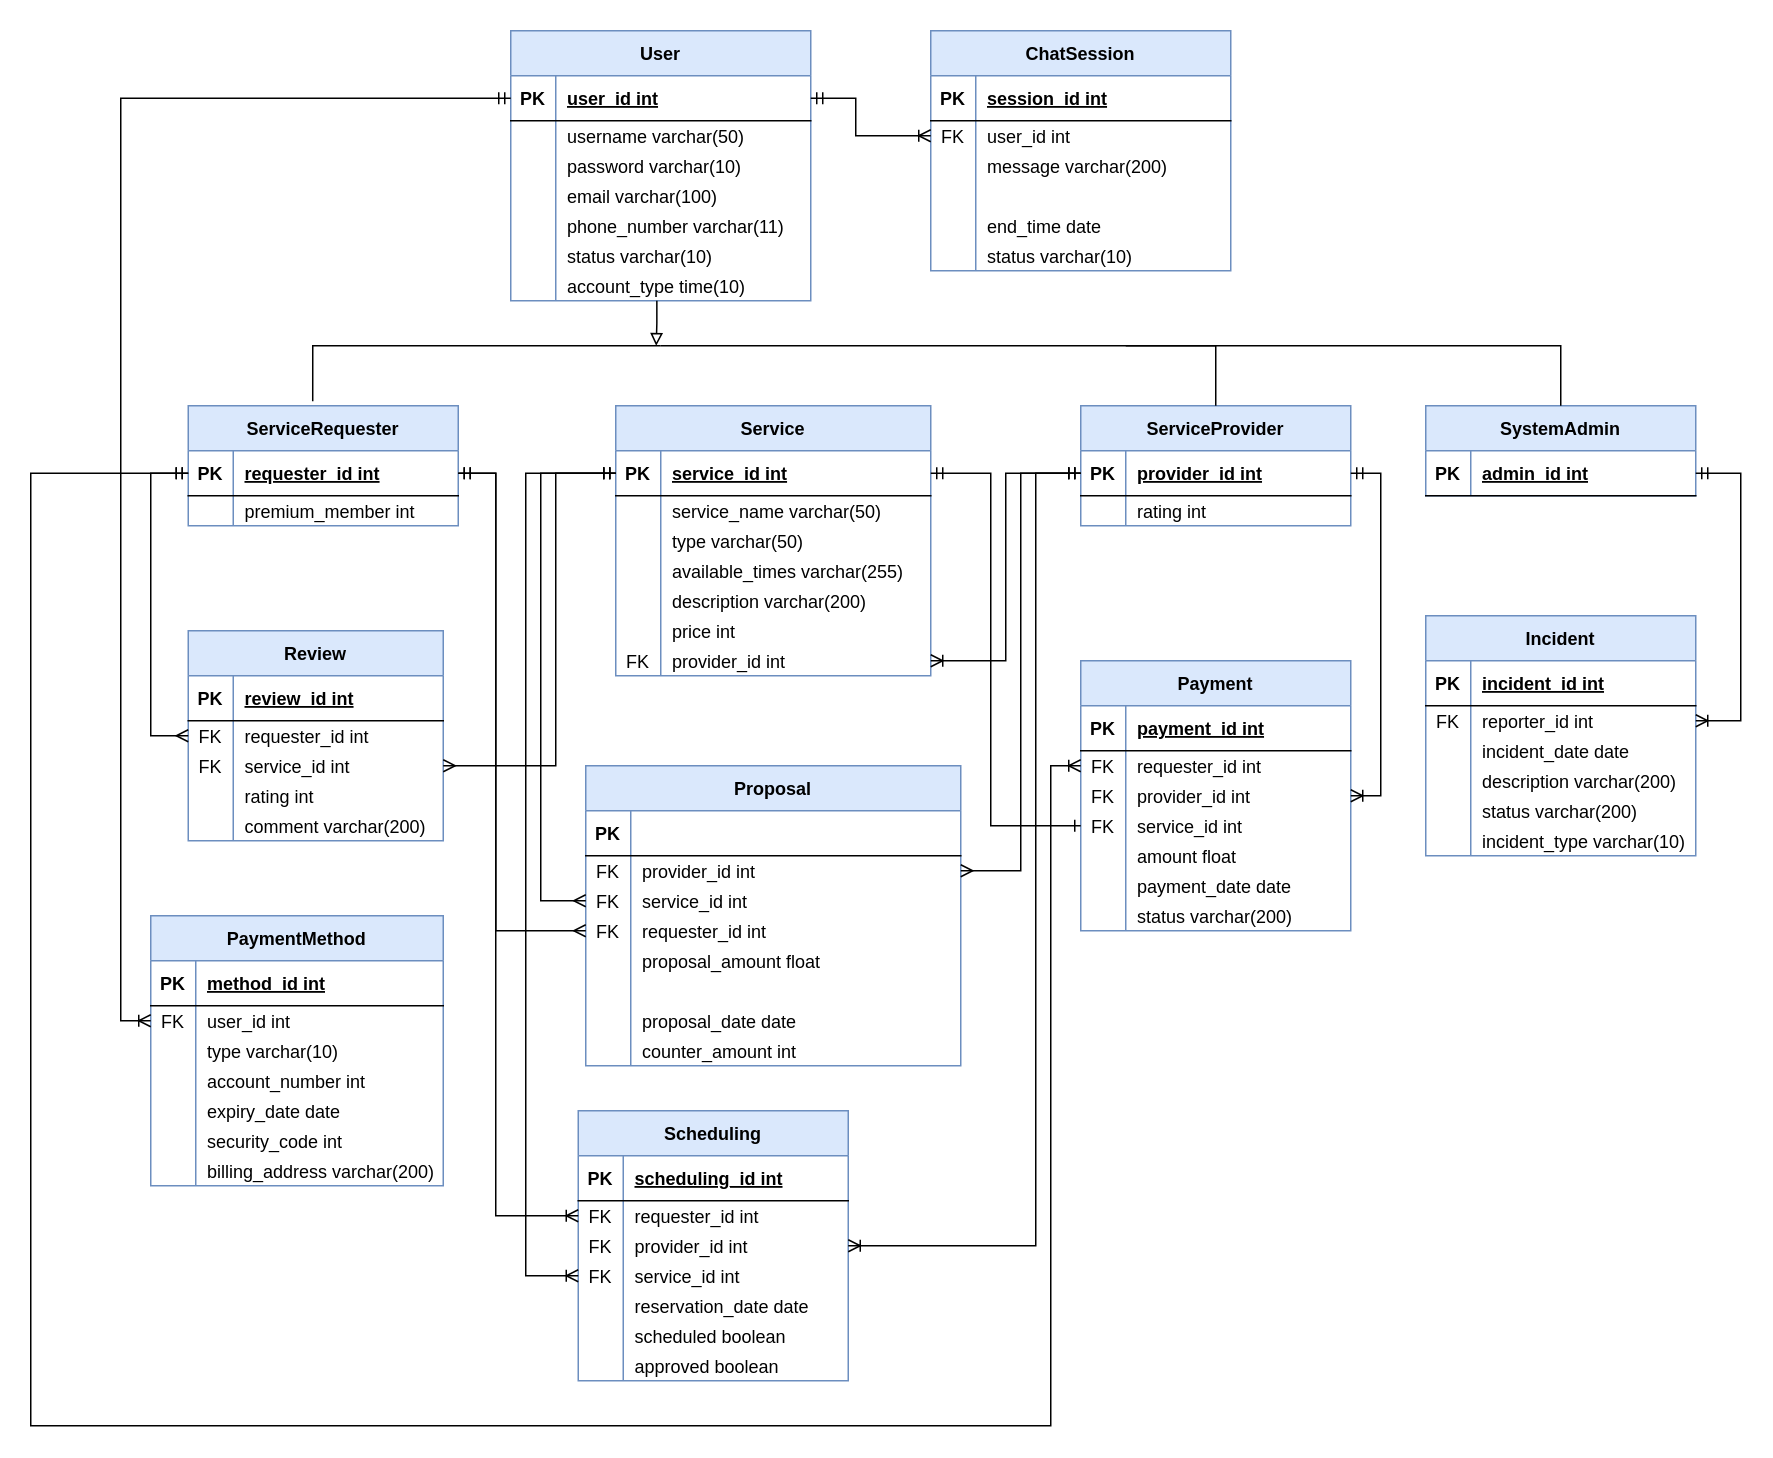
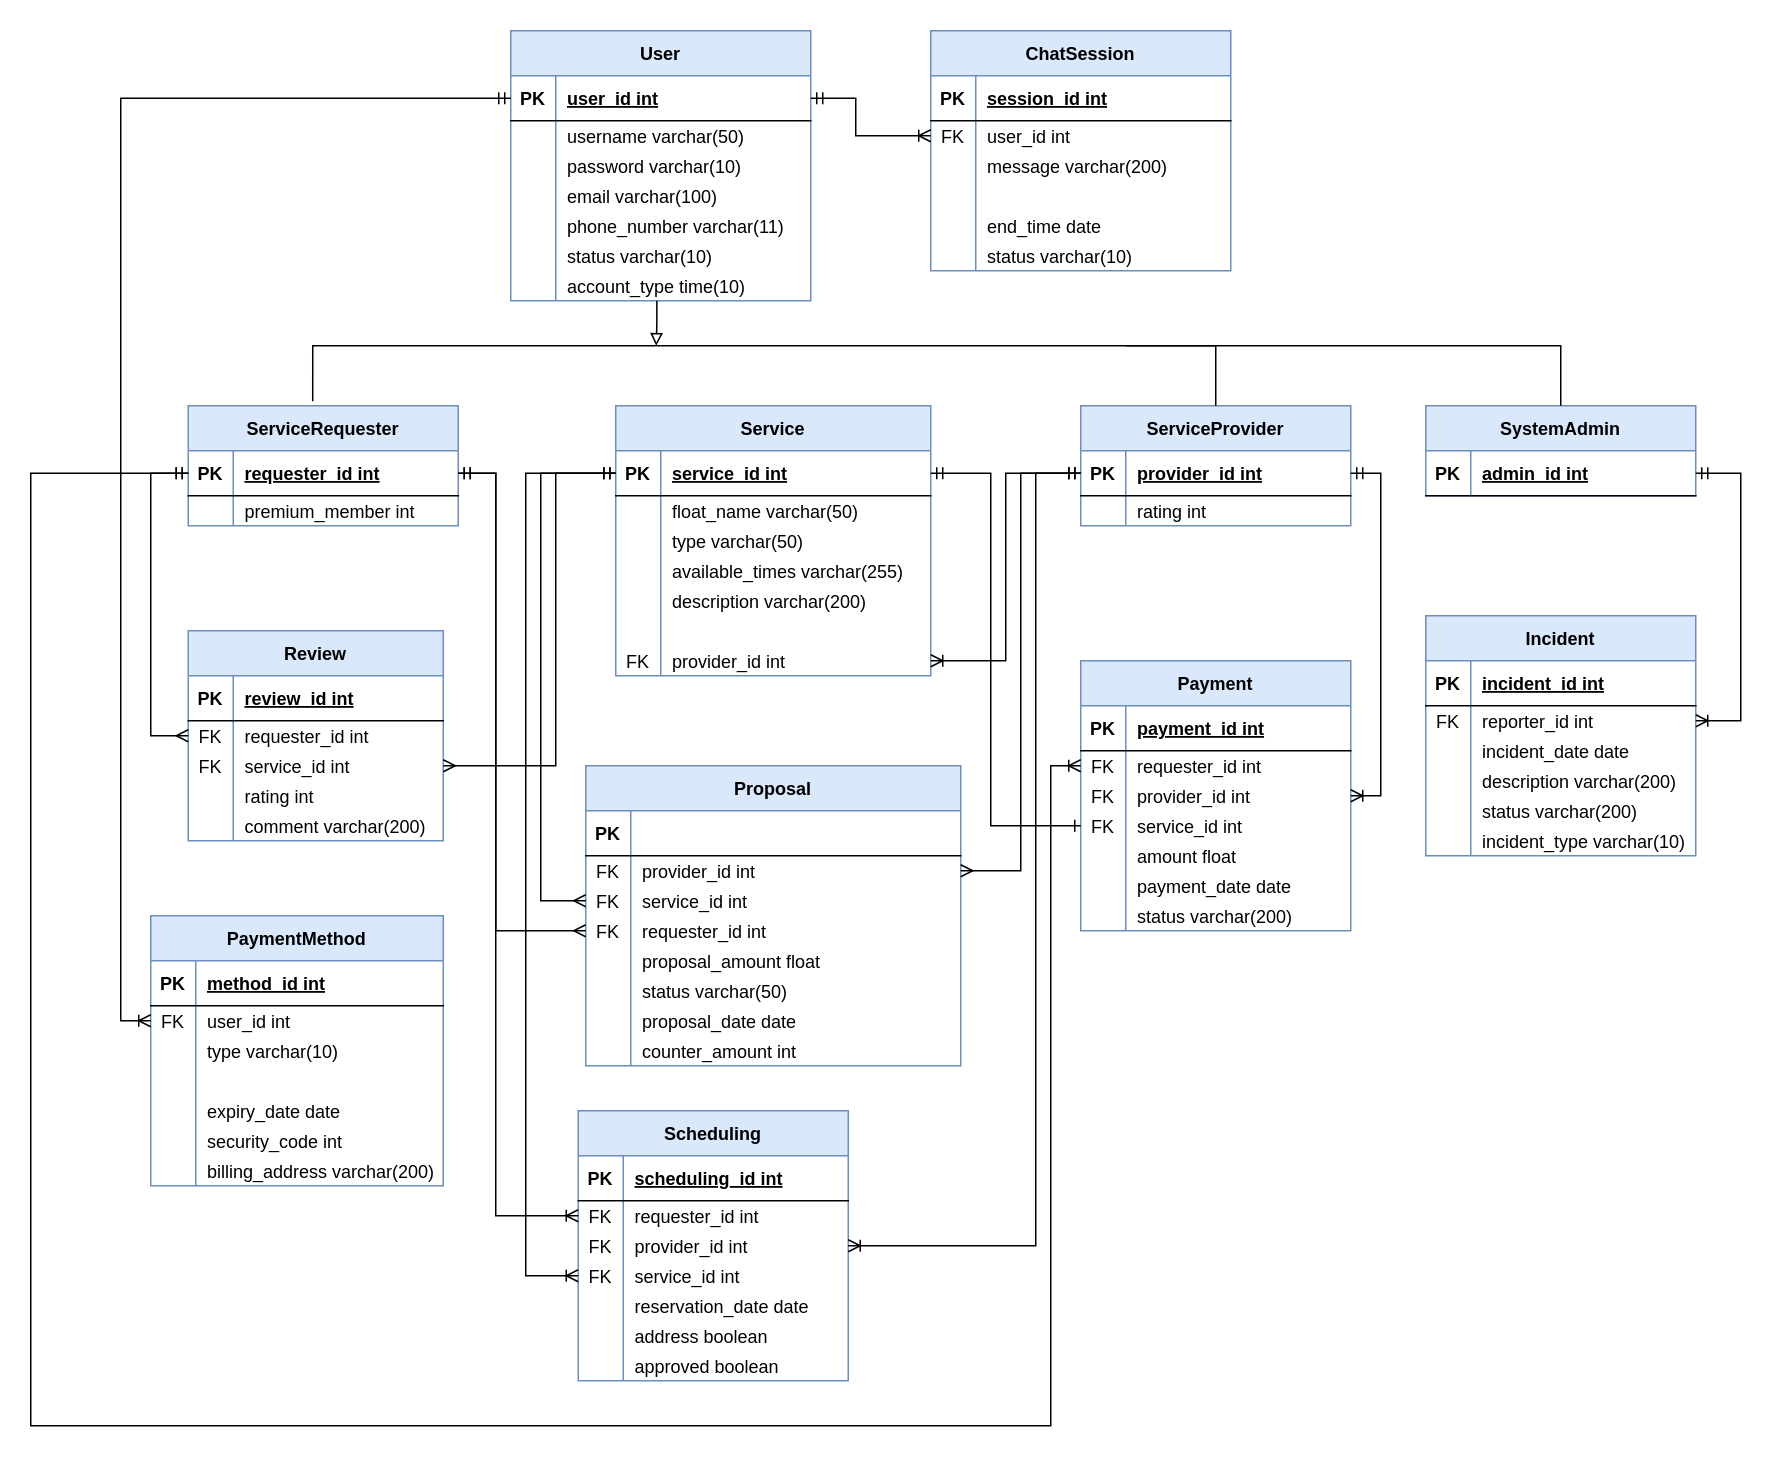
(788, 512) -> (778, 512)
(796, 631) -> none
none -> (796, 991)
(320, 1081) -> none
(713, 1337) -> (705, 1337)
